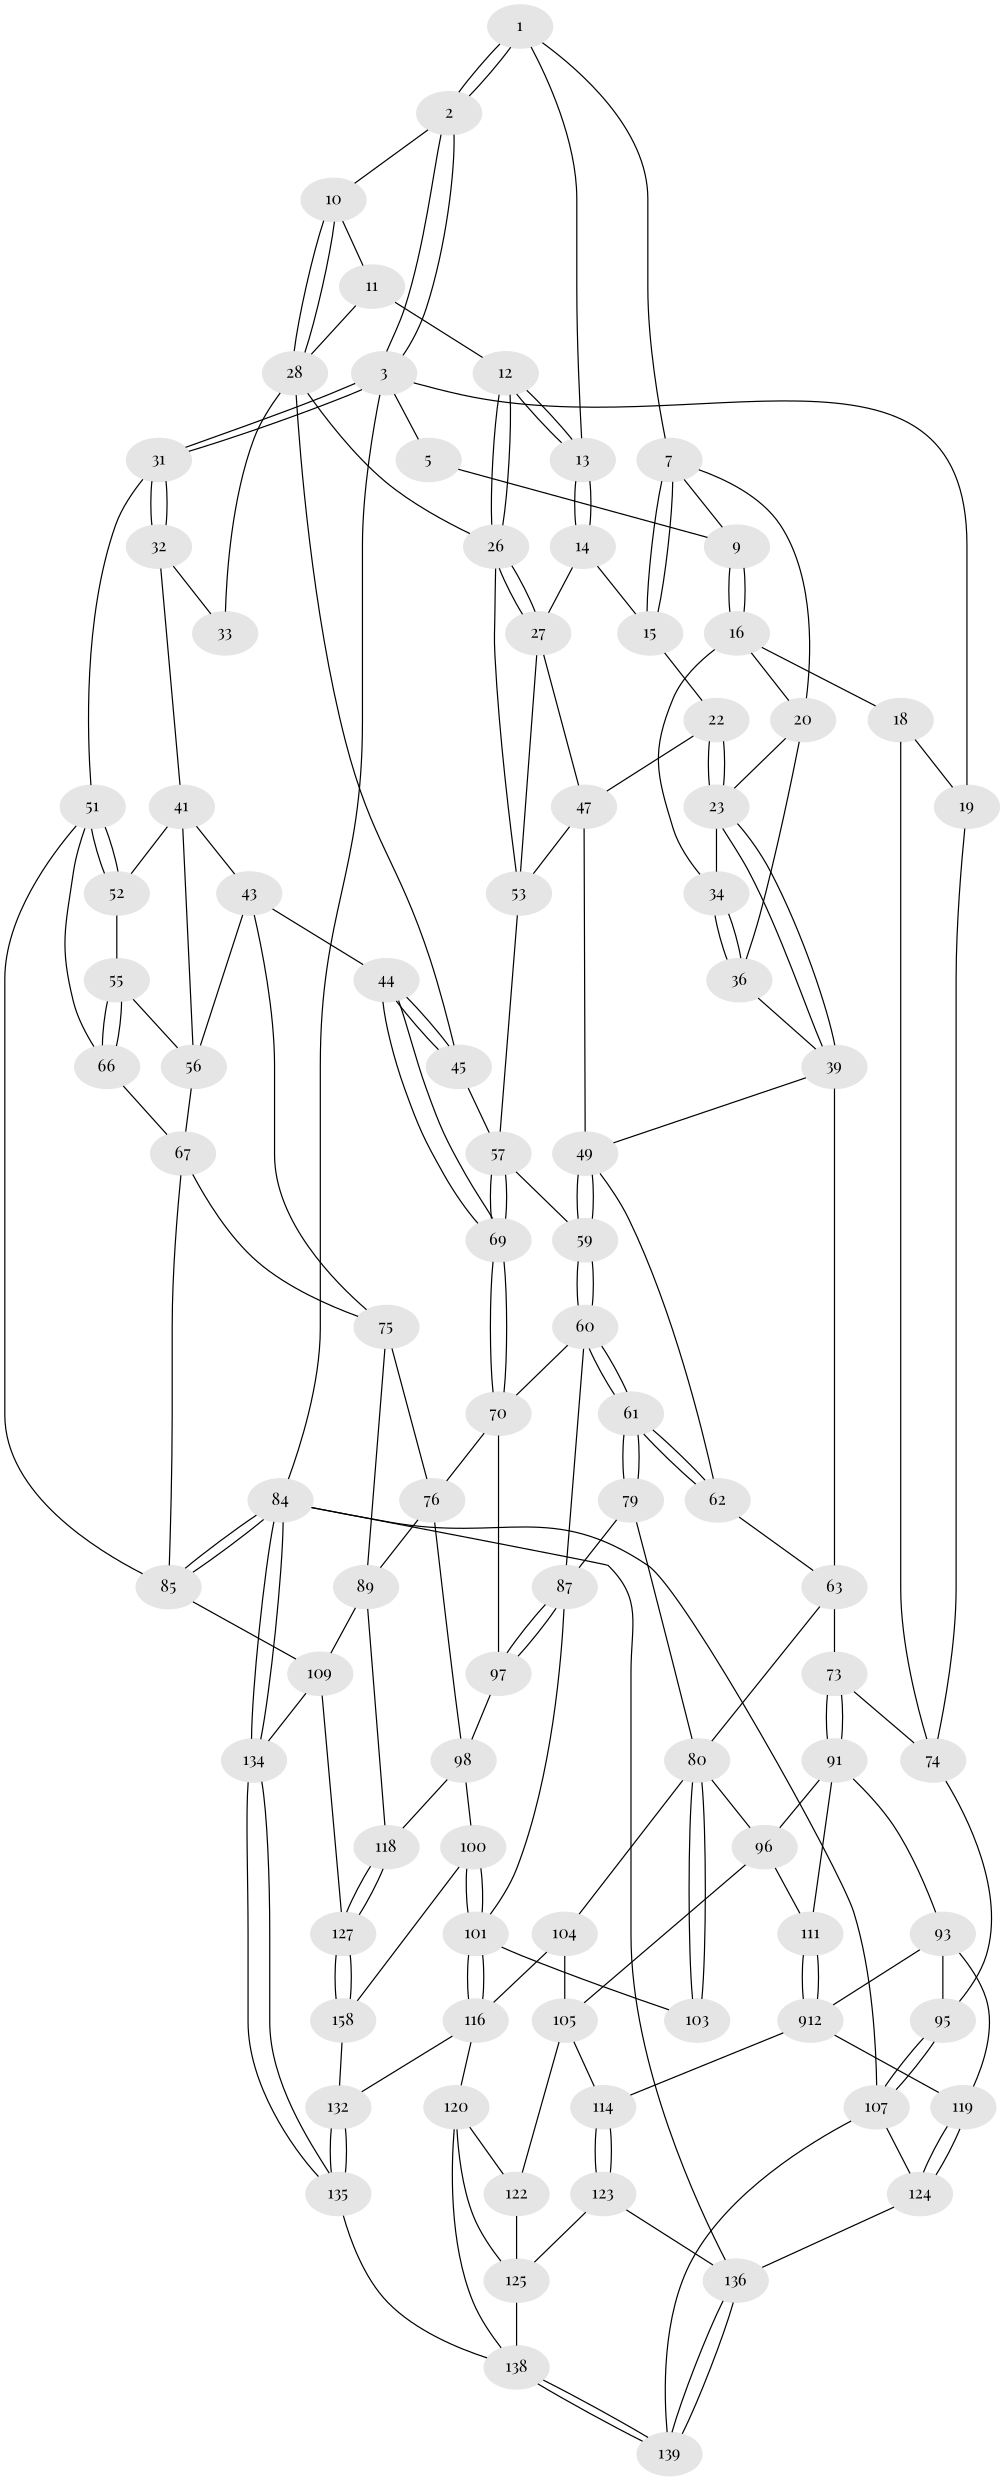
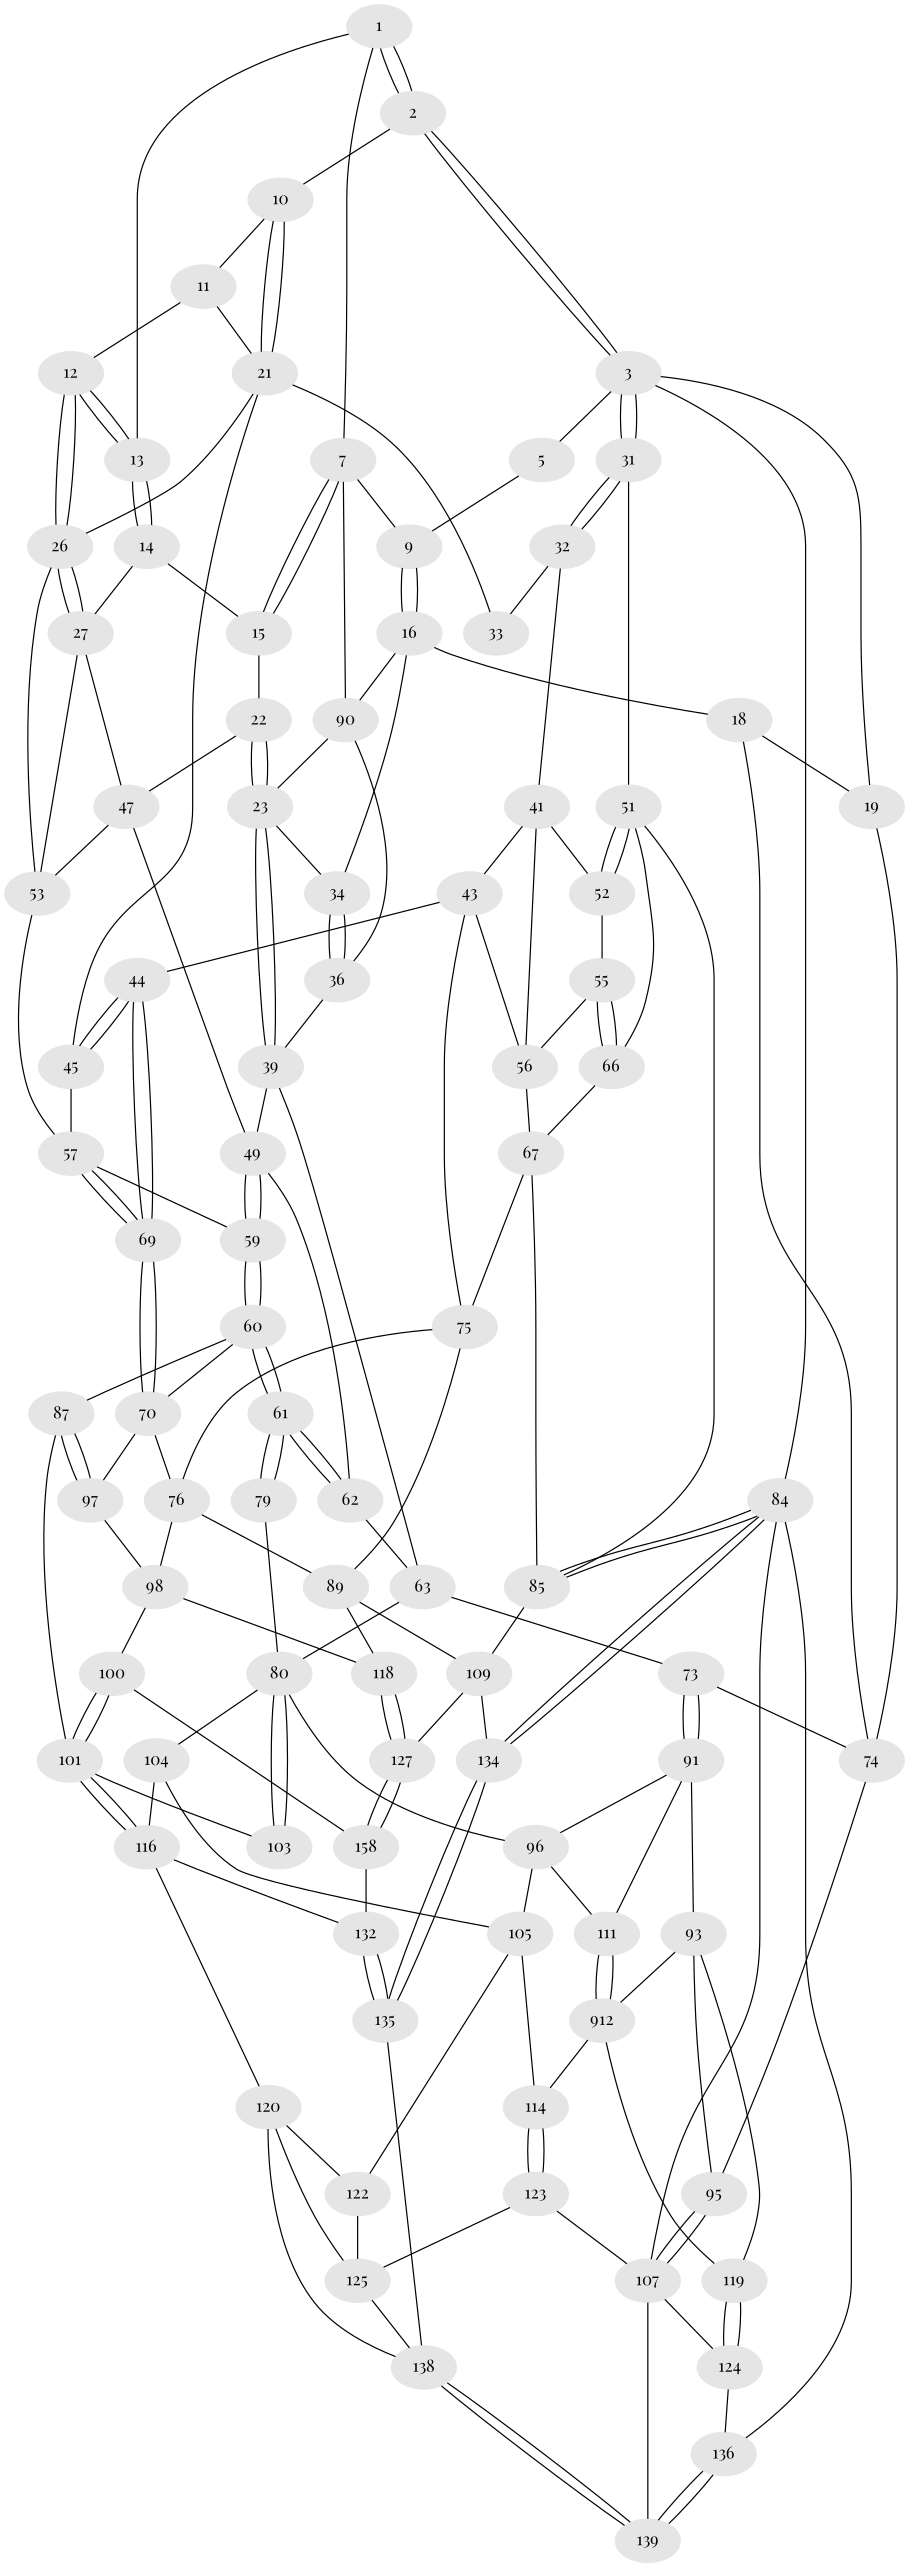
(295, 373) -> (265, 373)
(803, 720) -> (346, 720)
(595, 1547) -> none
(670, 2237) -> (592, 2237)
